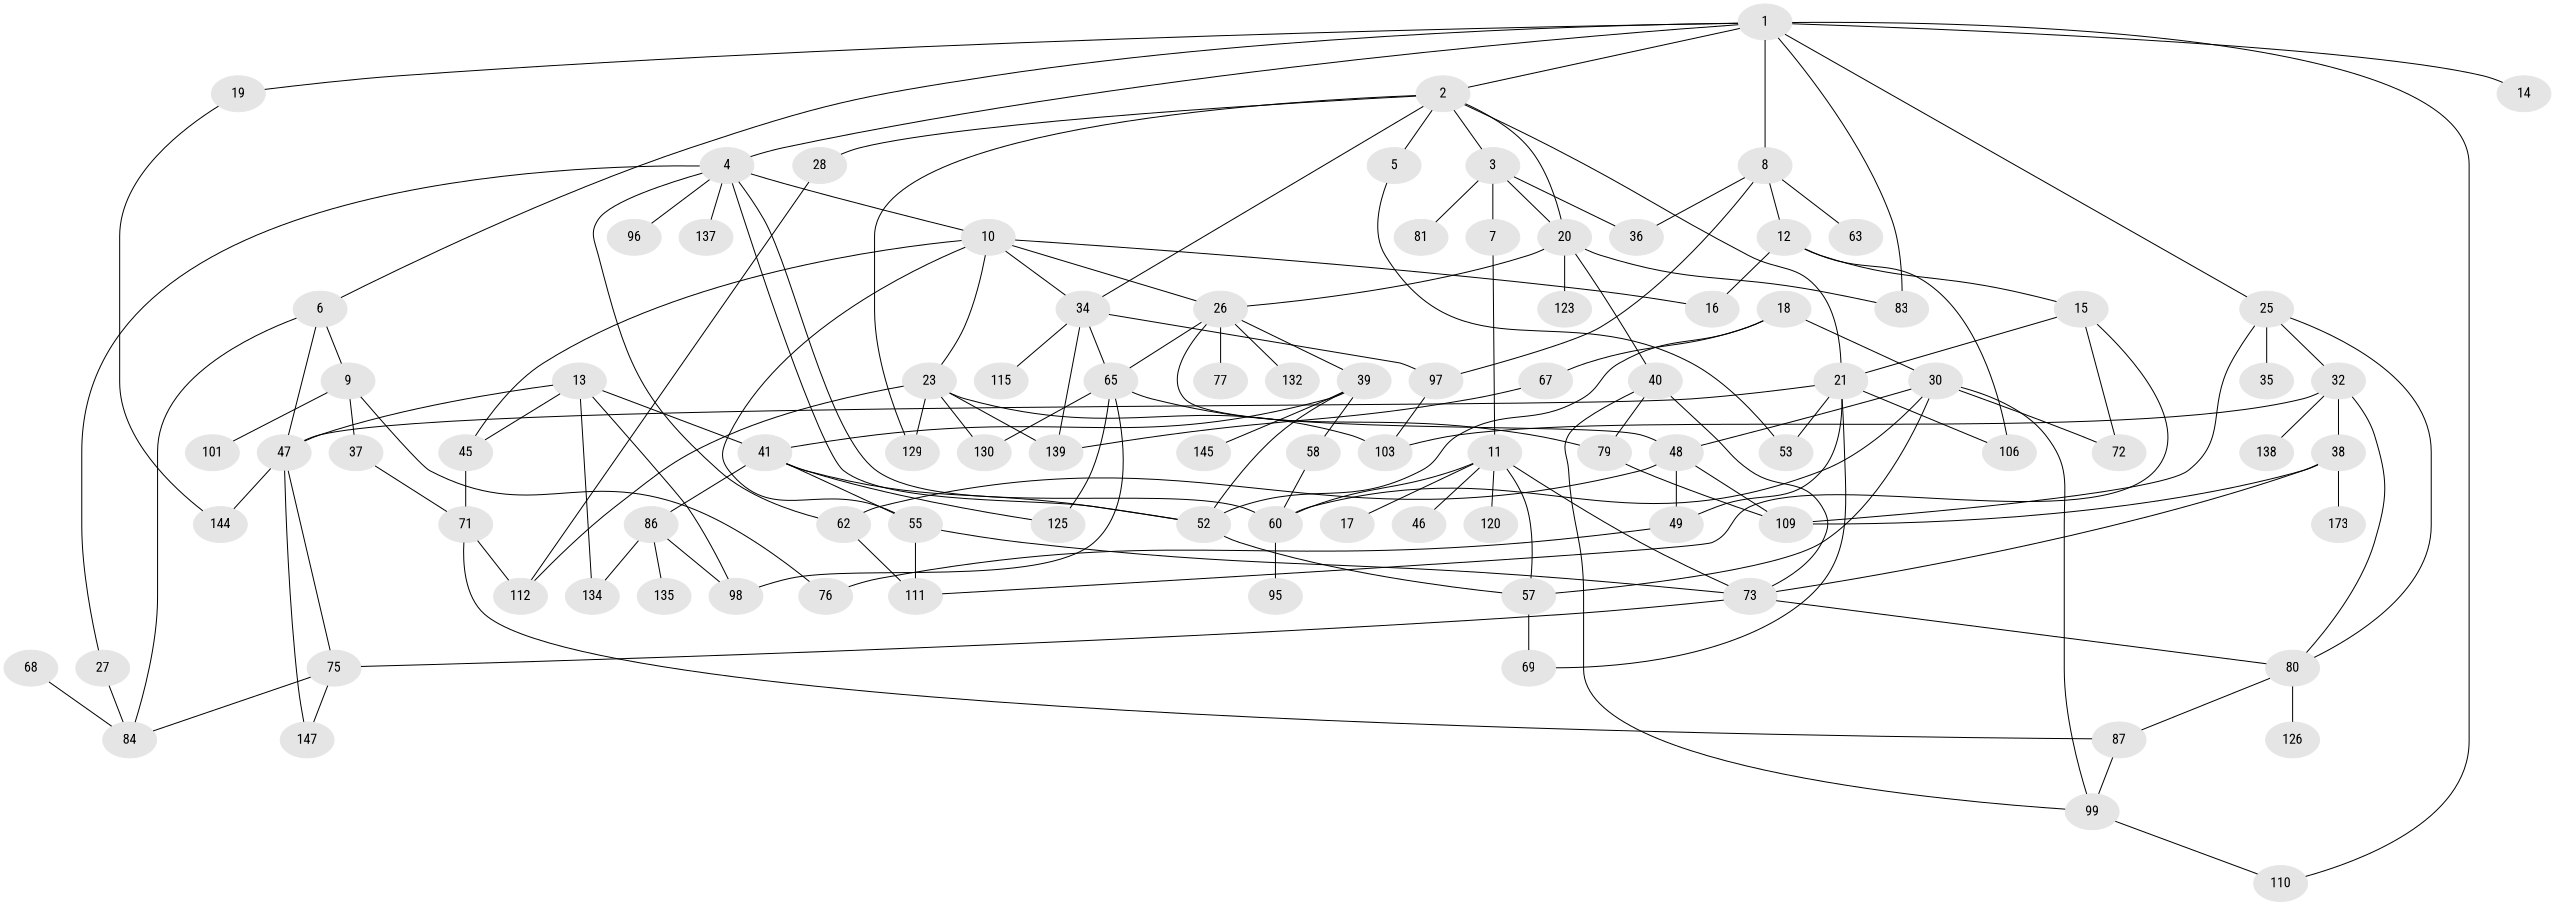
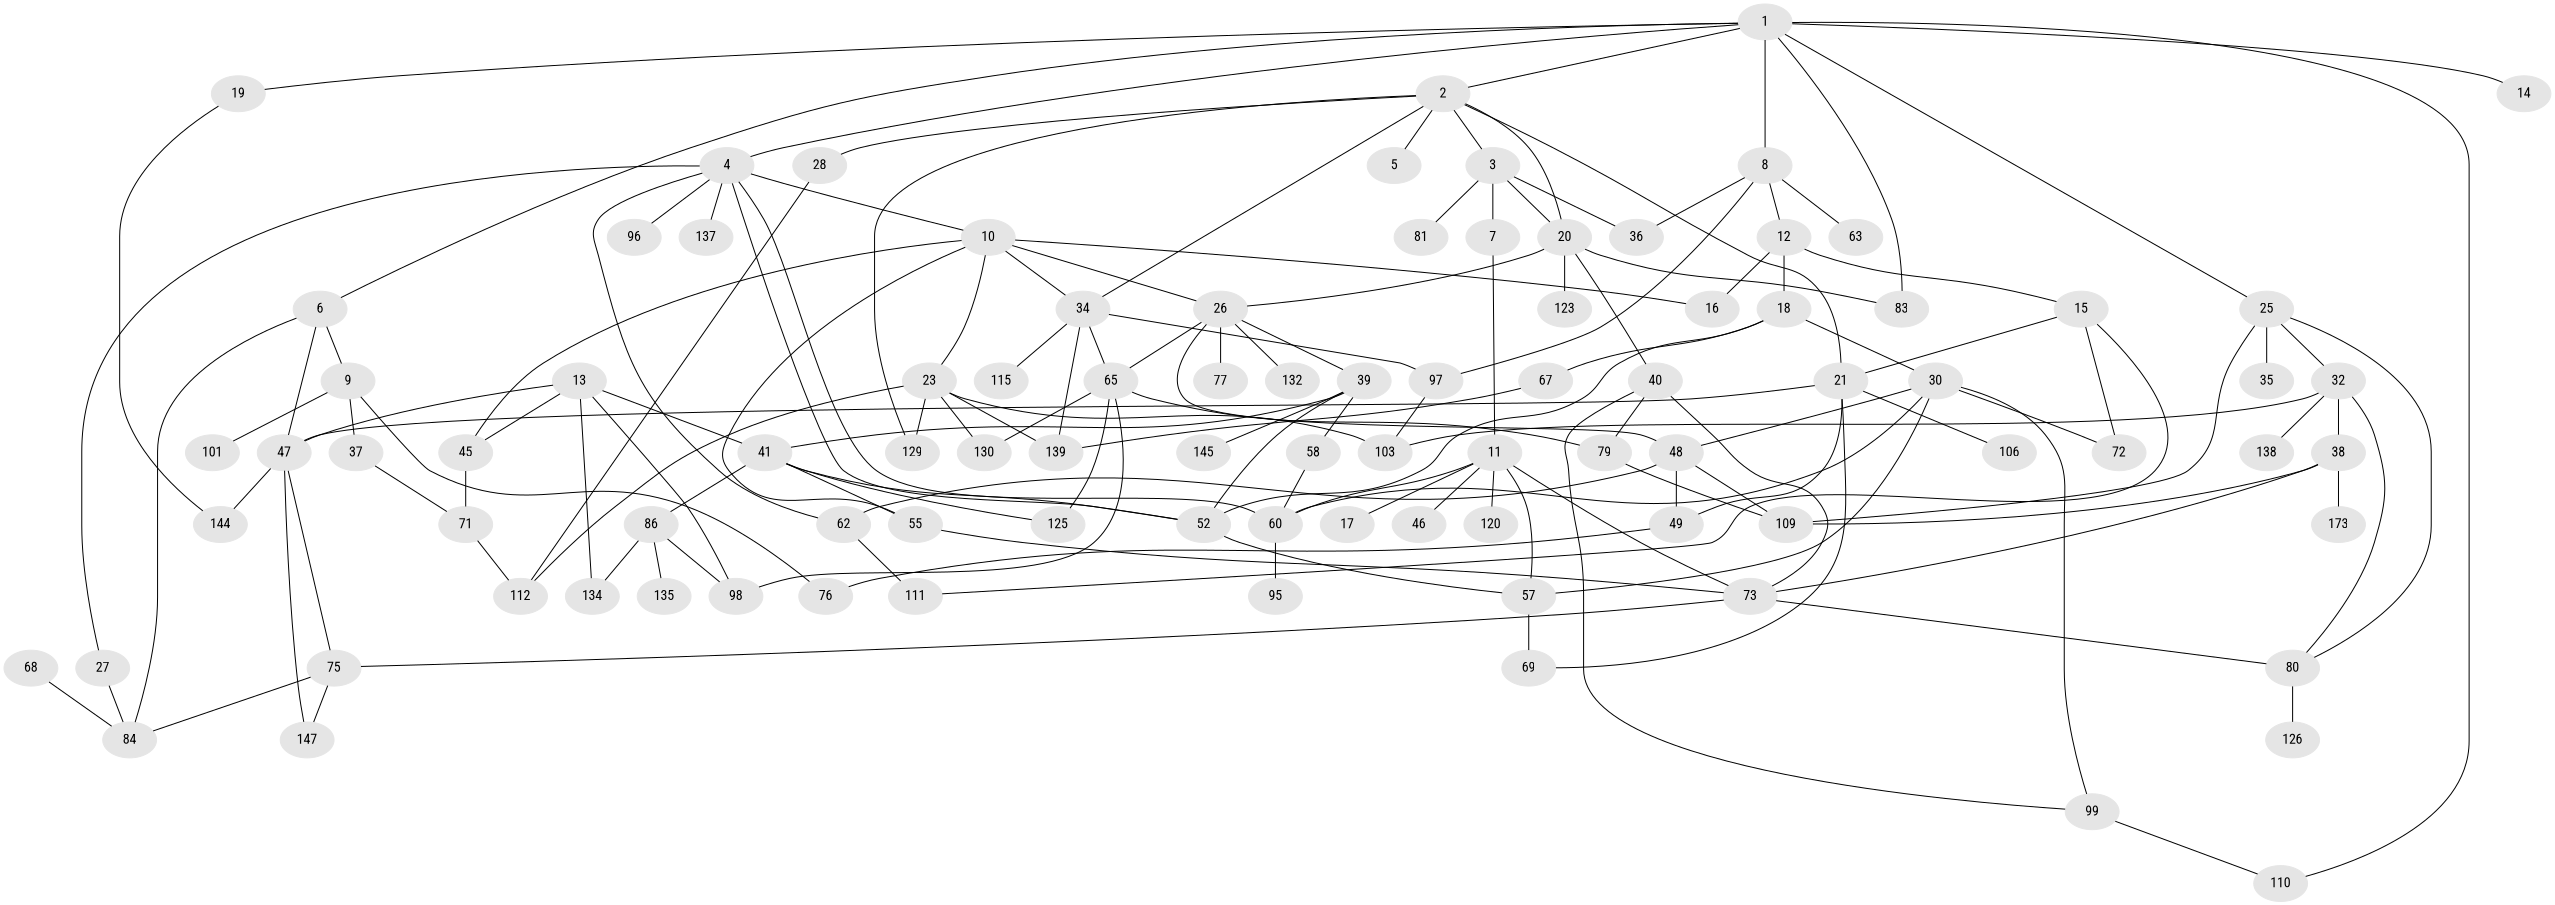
(1945, 299) -> (1784, 274)
(1786, 453) -> none
(915, 561) -> none
(2119, 740) -> none
